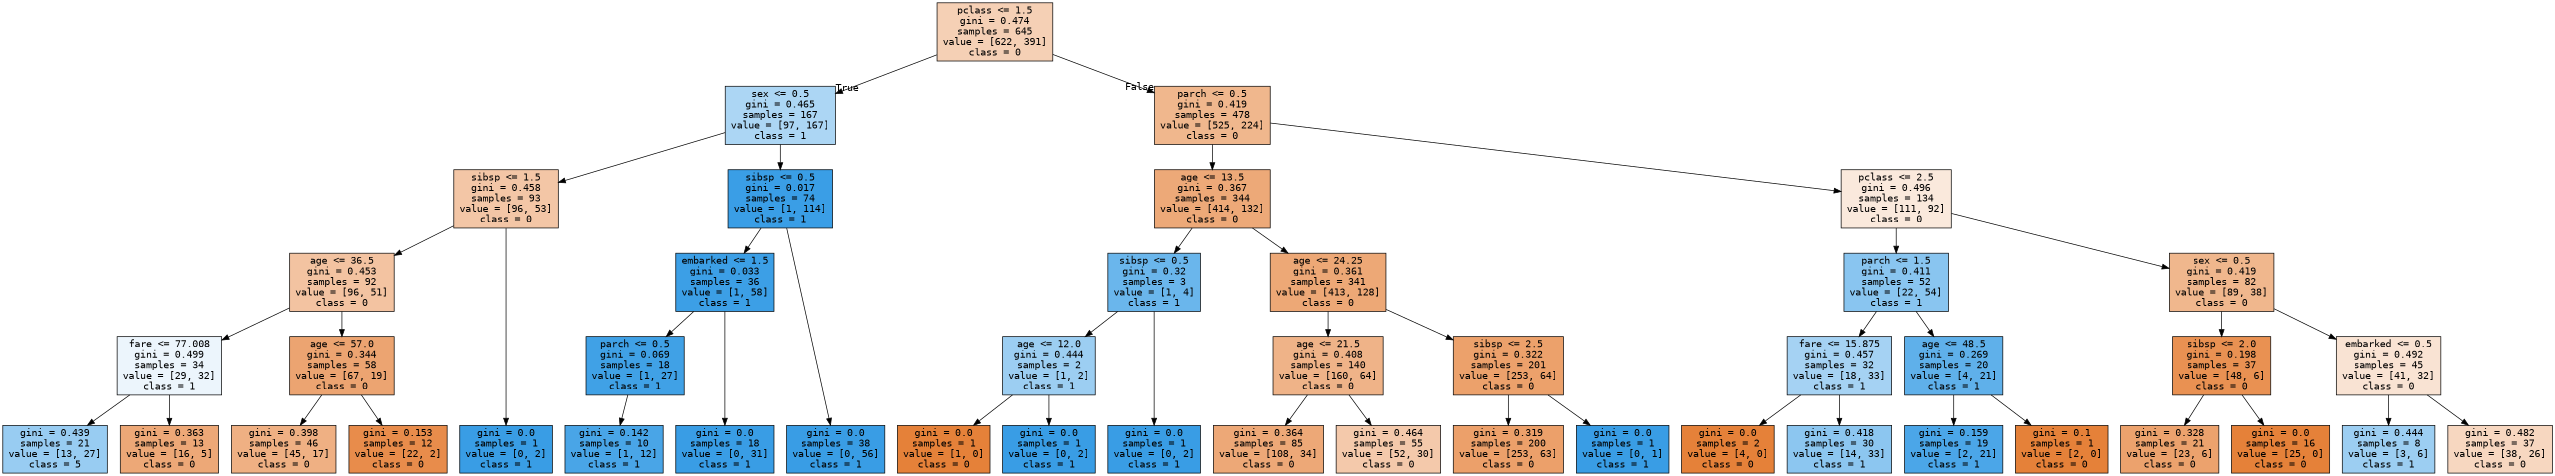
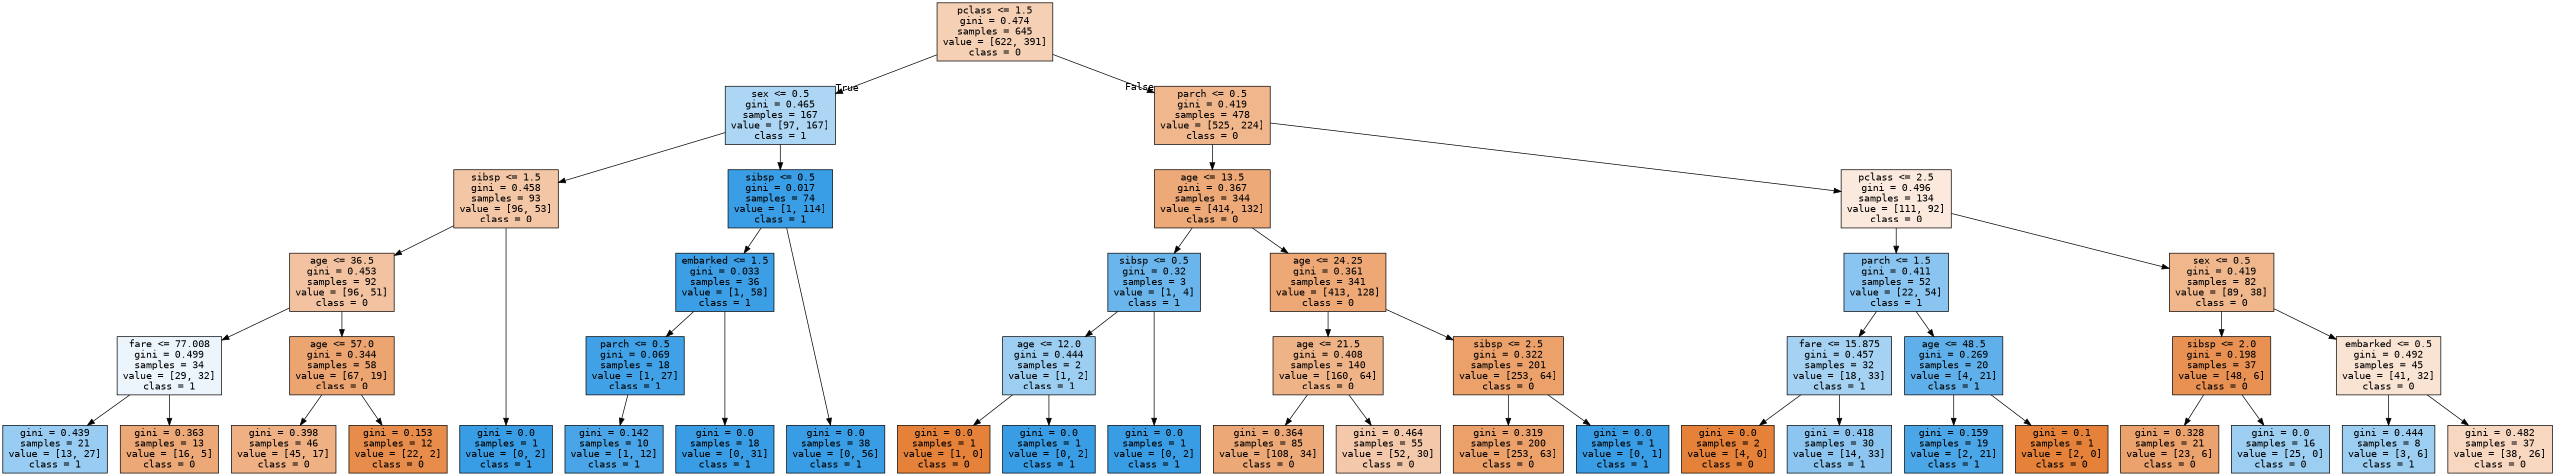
(55, 449) -> (55, 449)
(2281, 449) -> (2281, 449)
